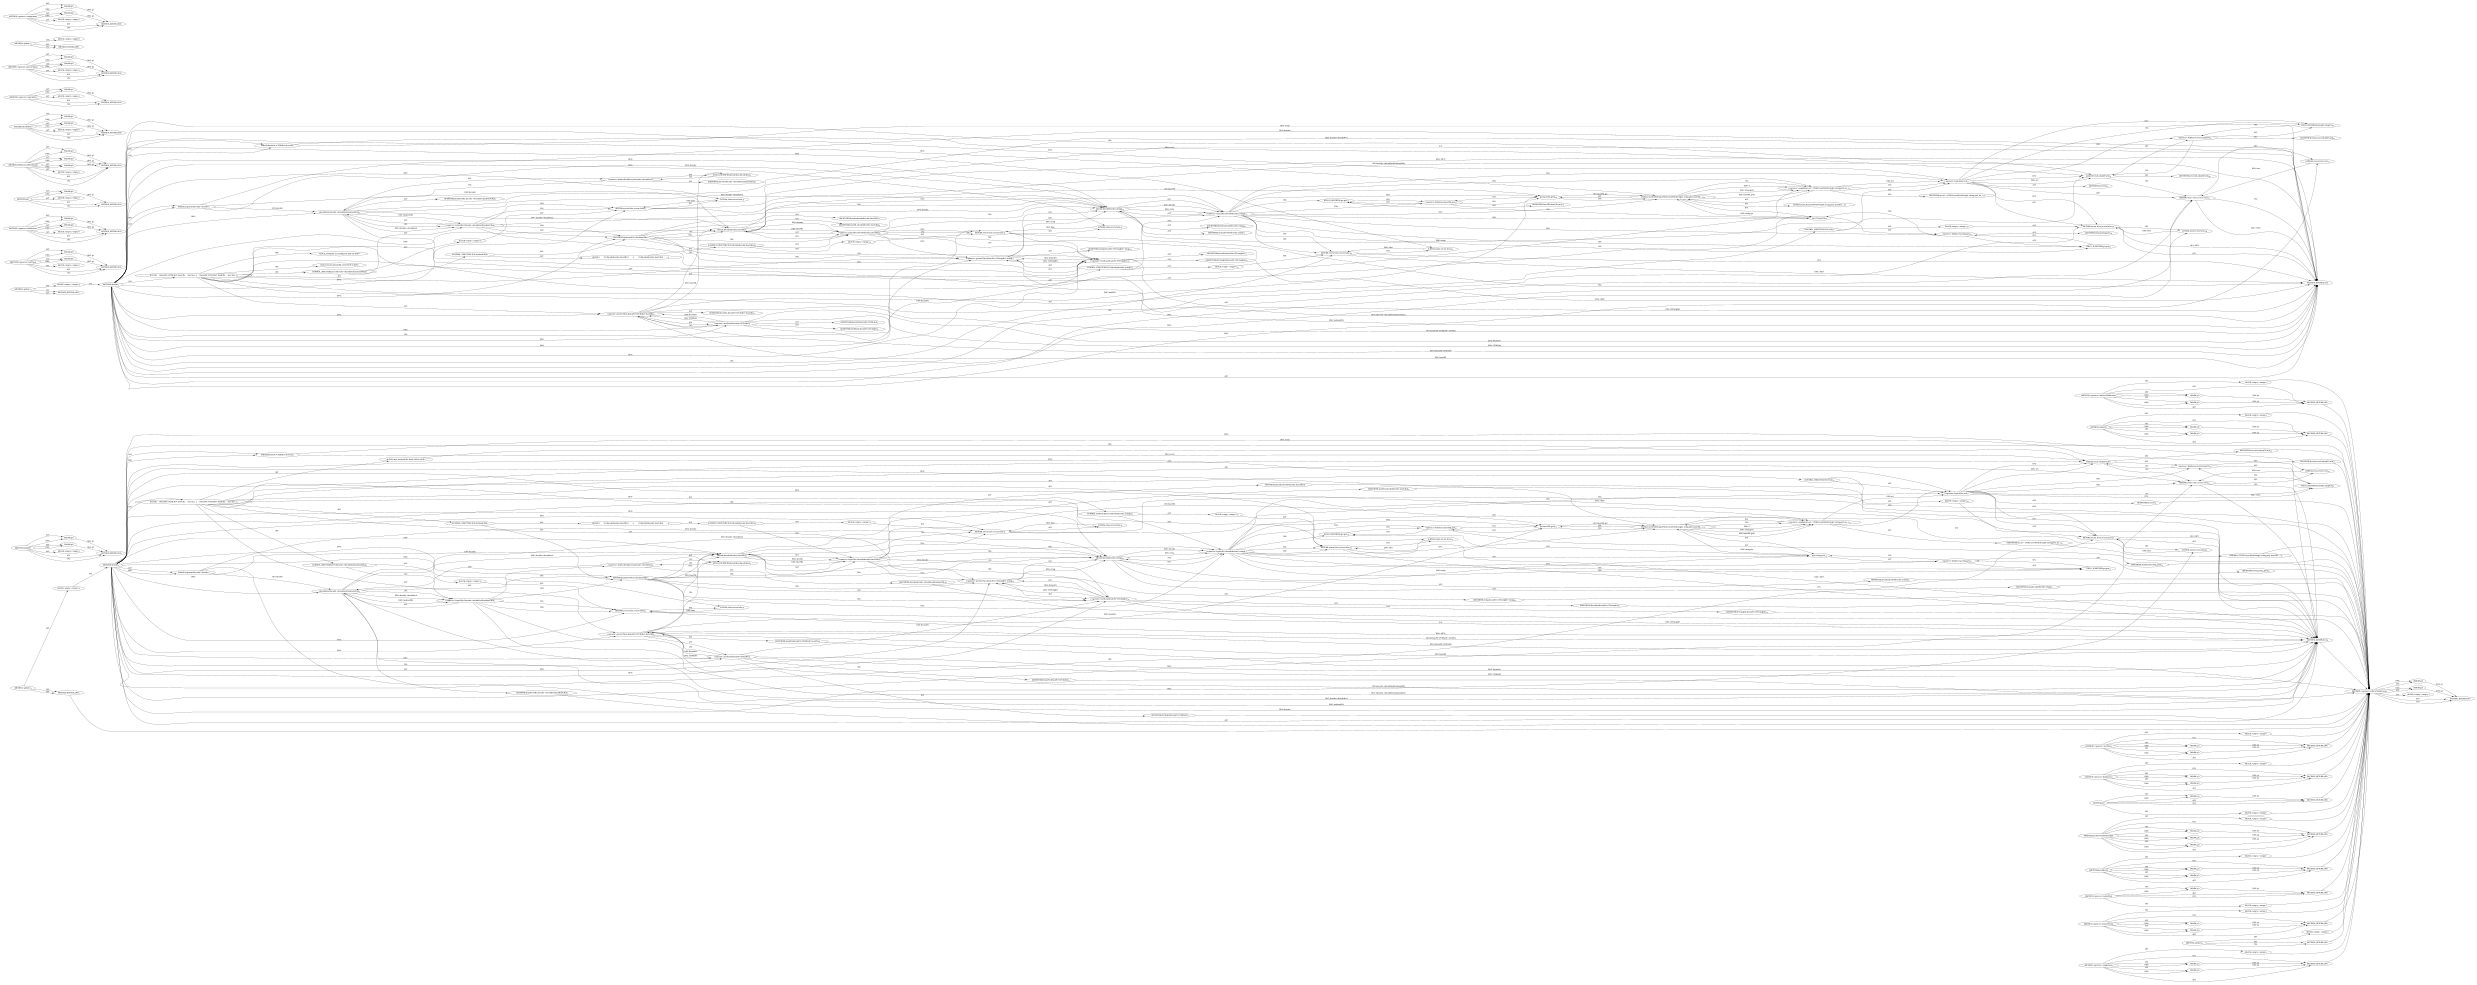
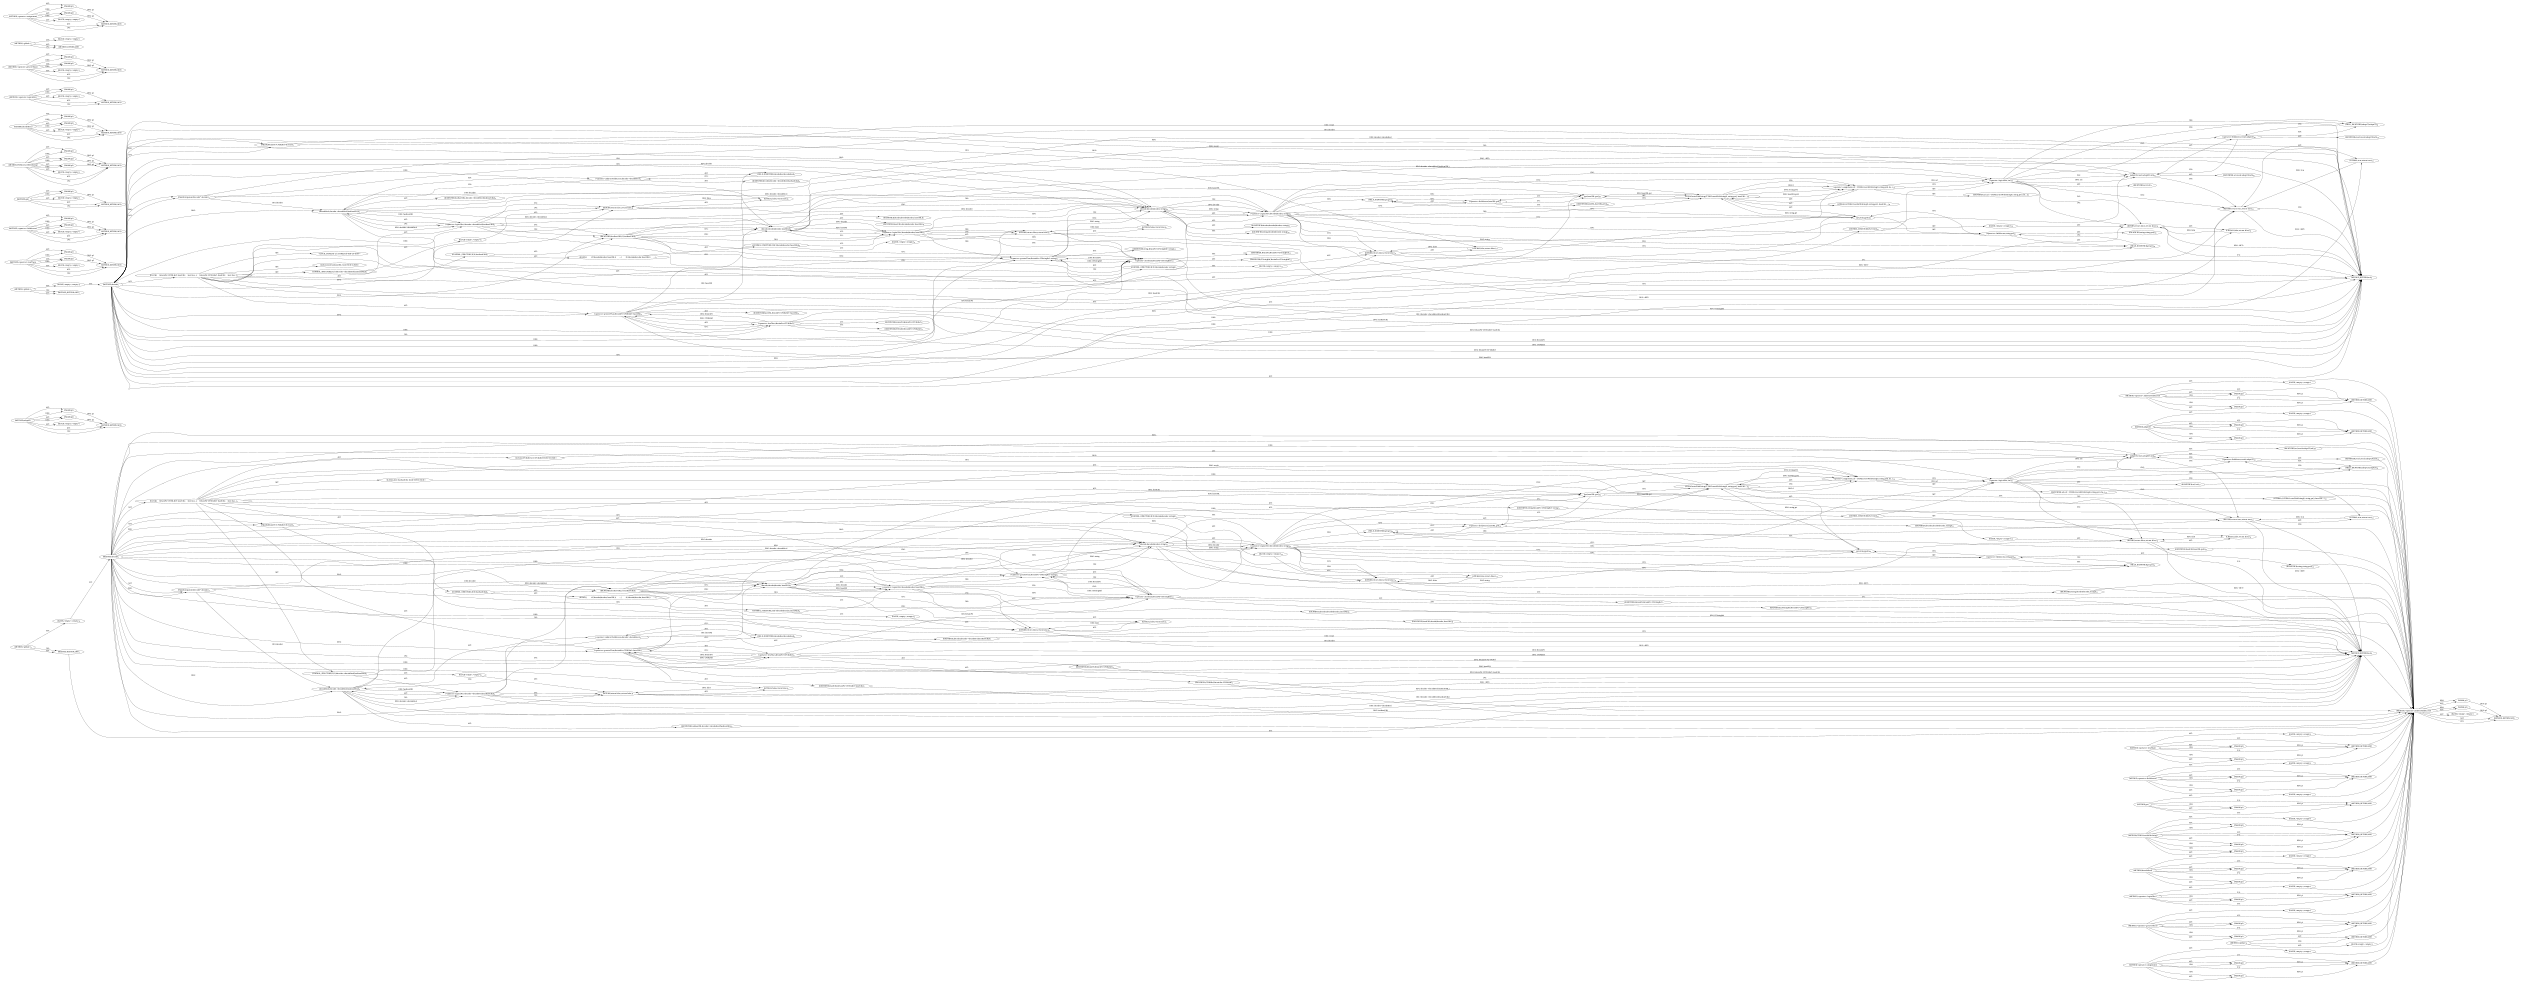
none -> (536, 458)
